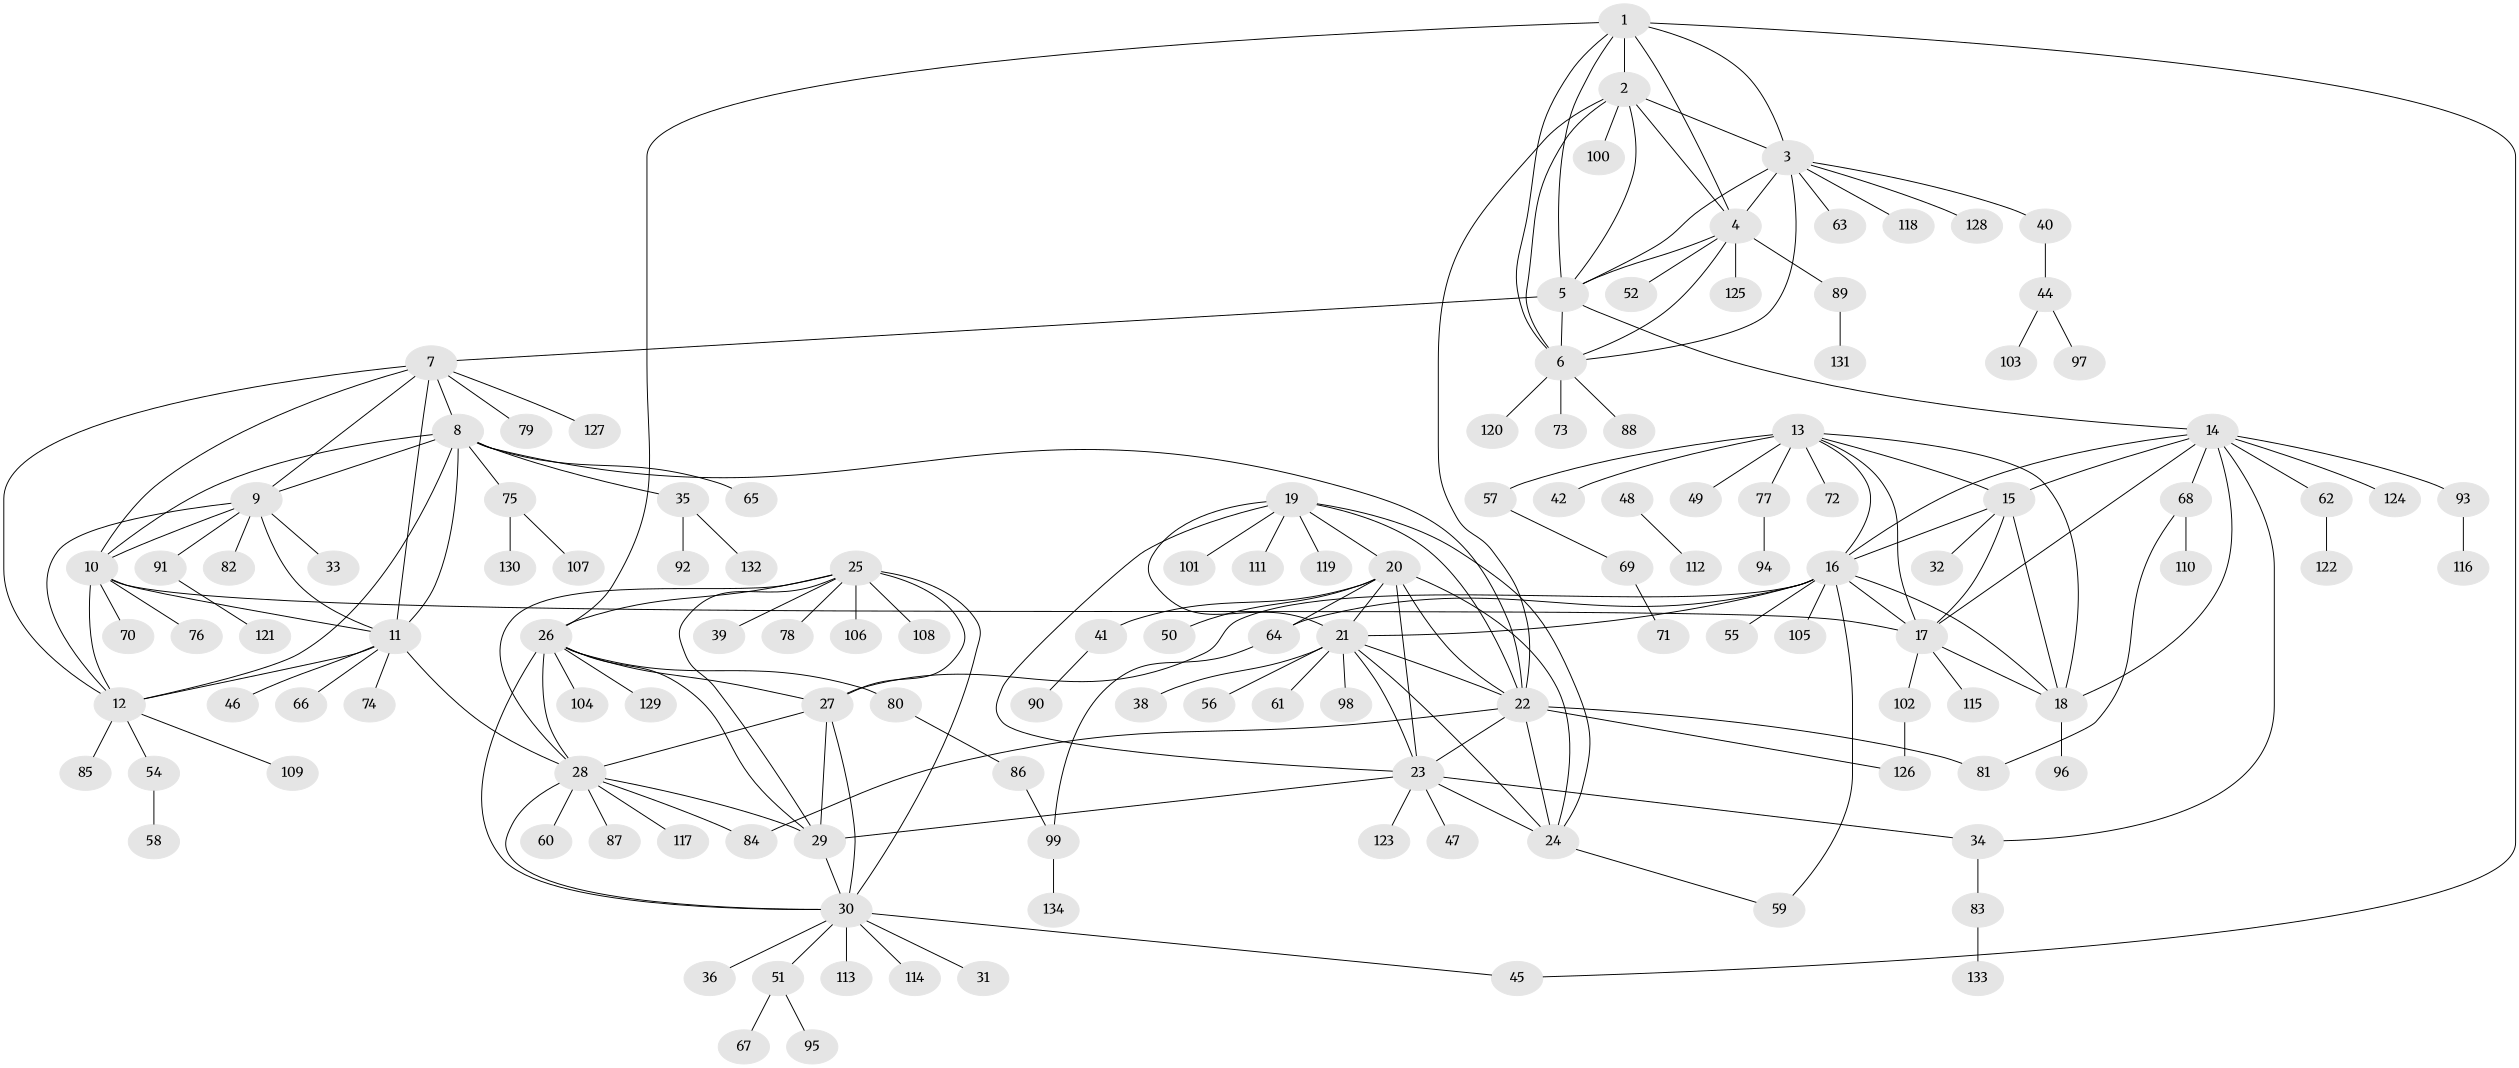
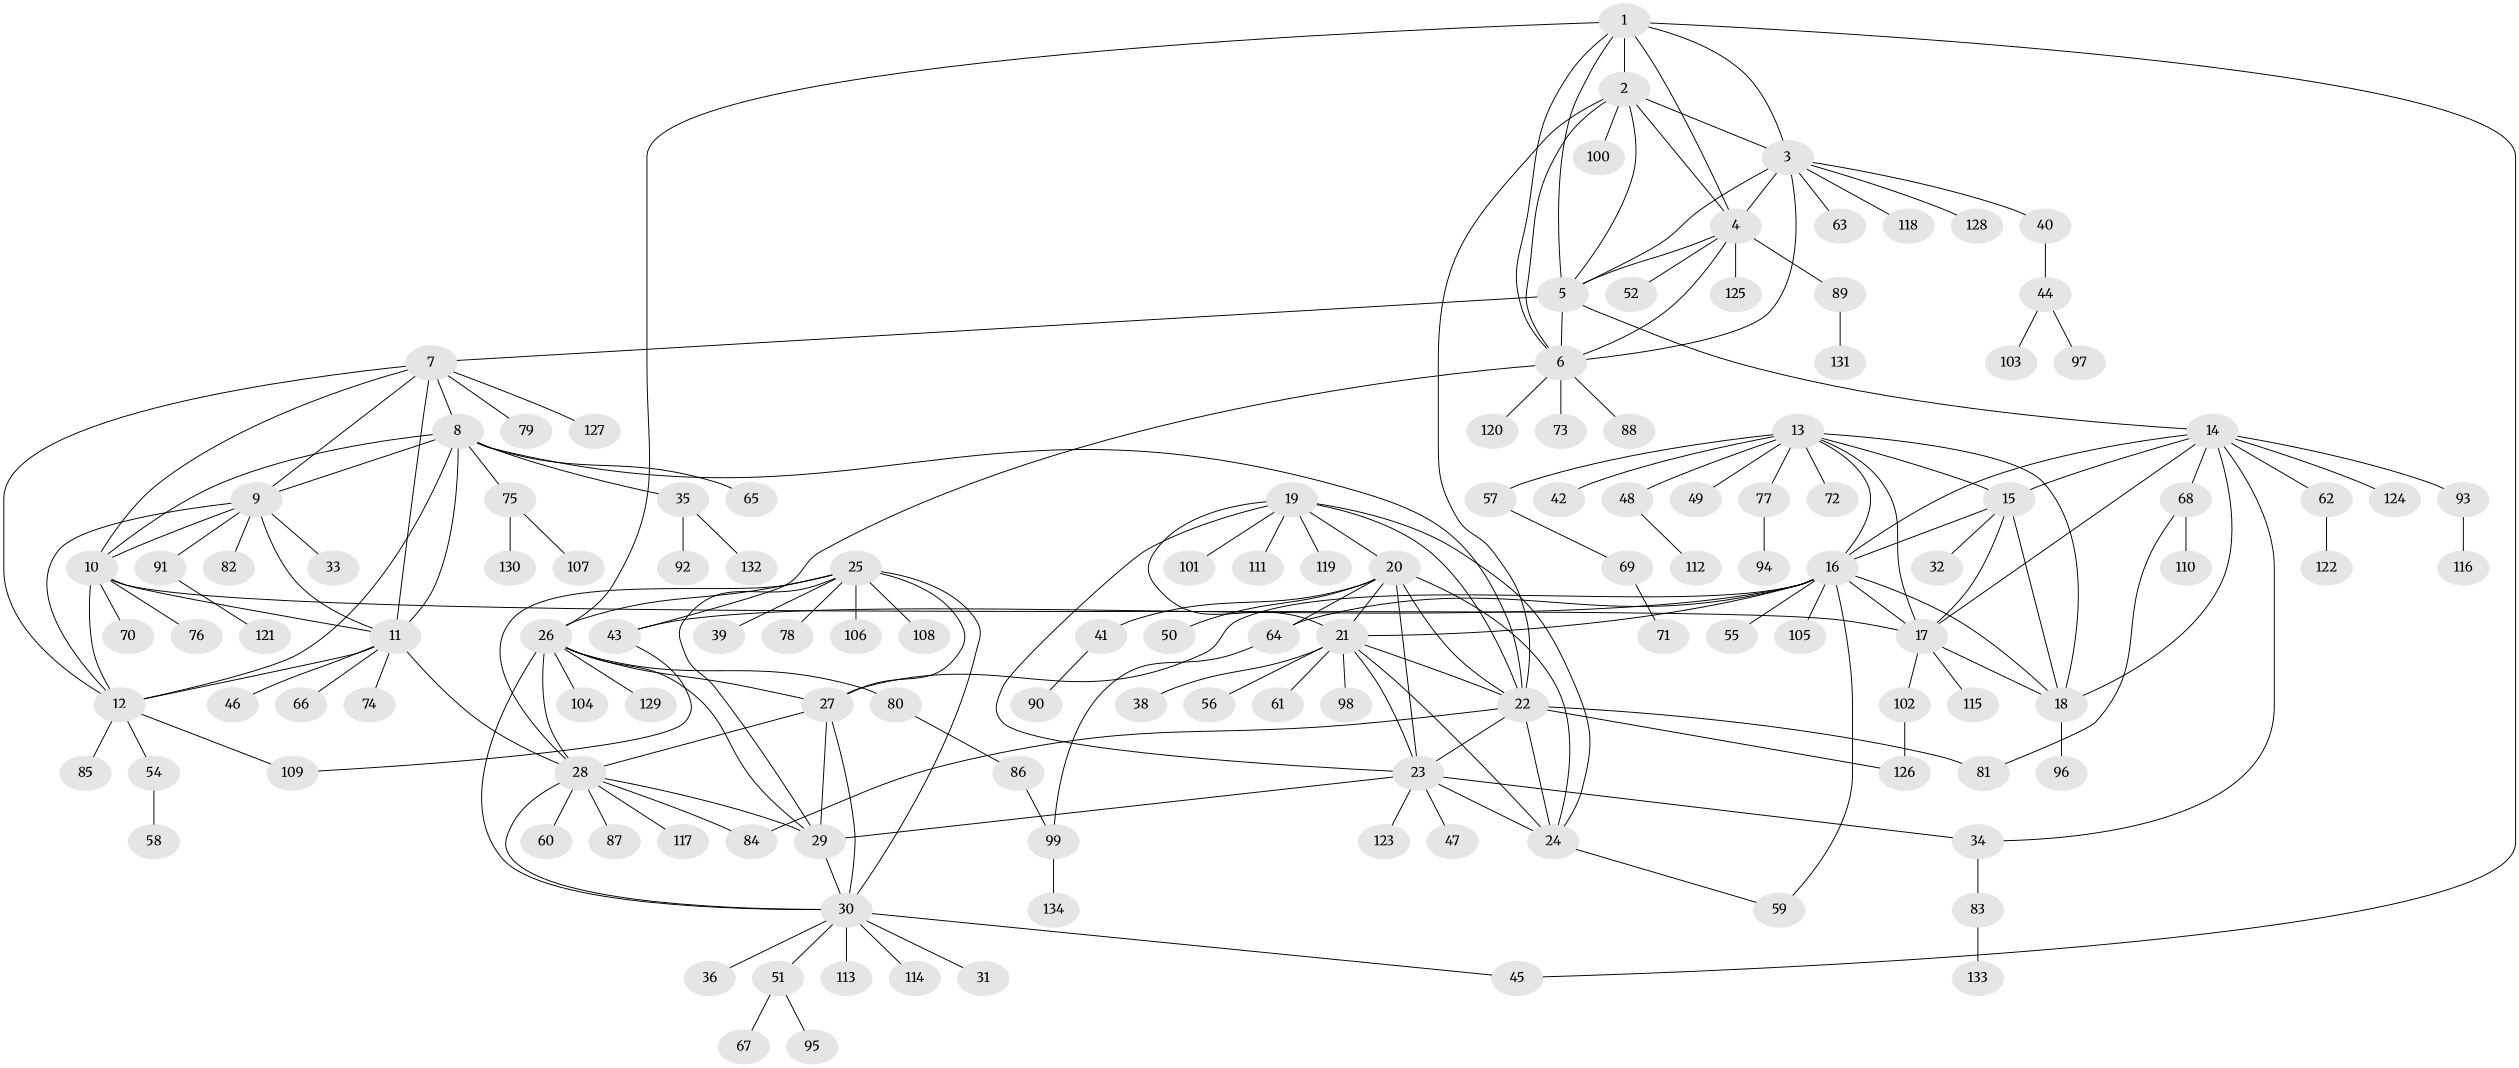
none -> (1711, 463)
none -> (615, 636)
